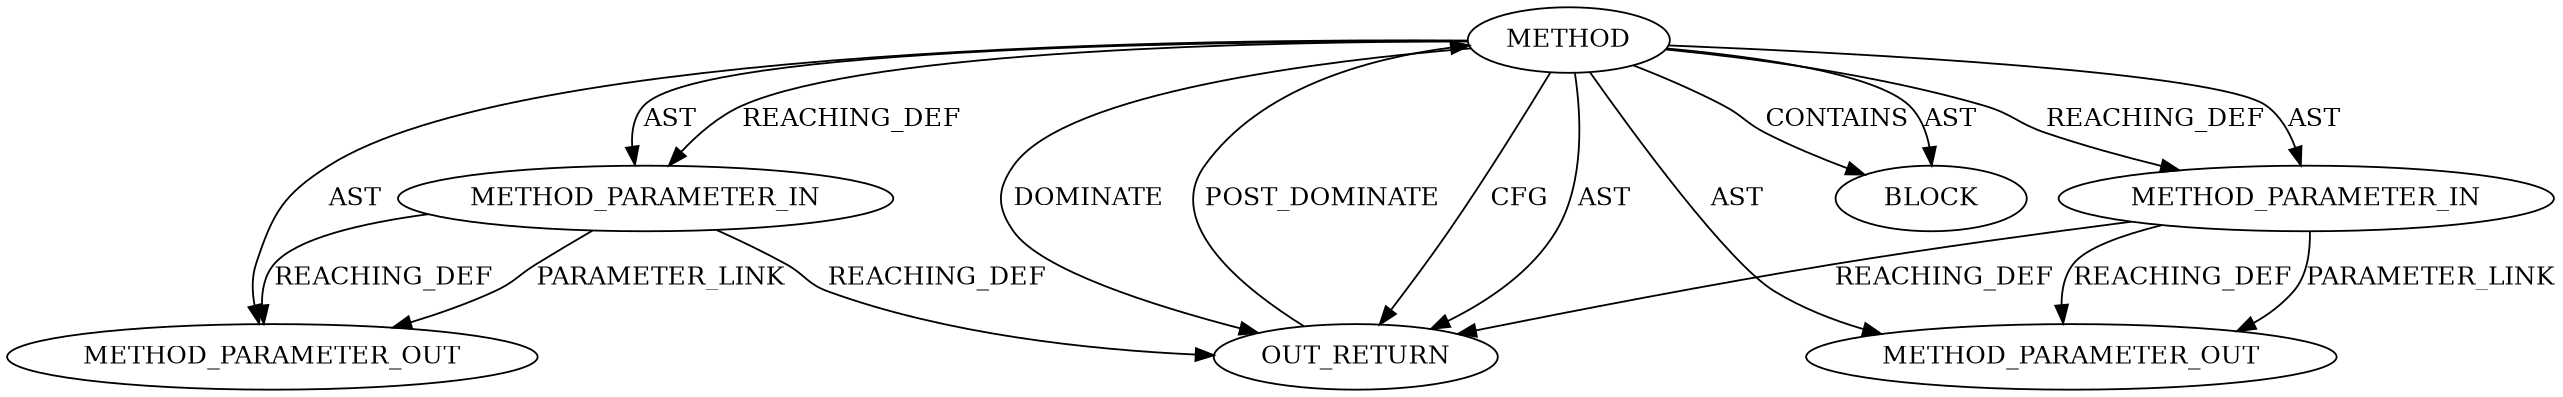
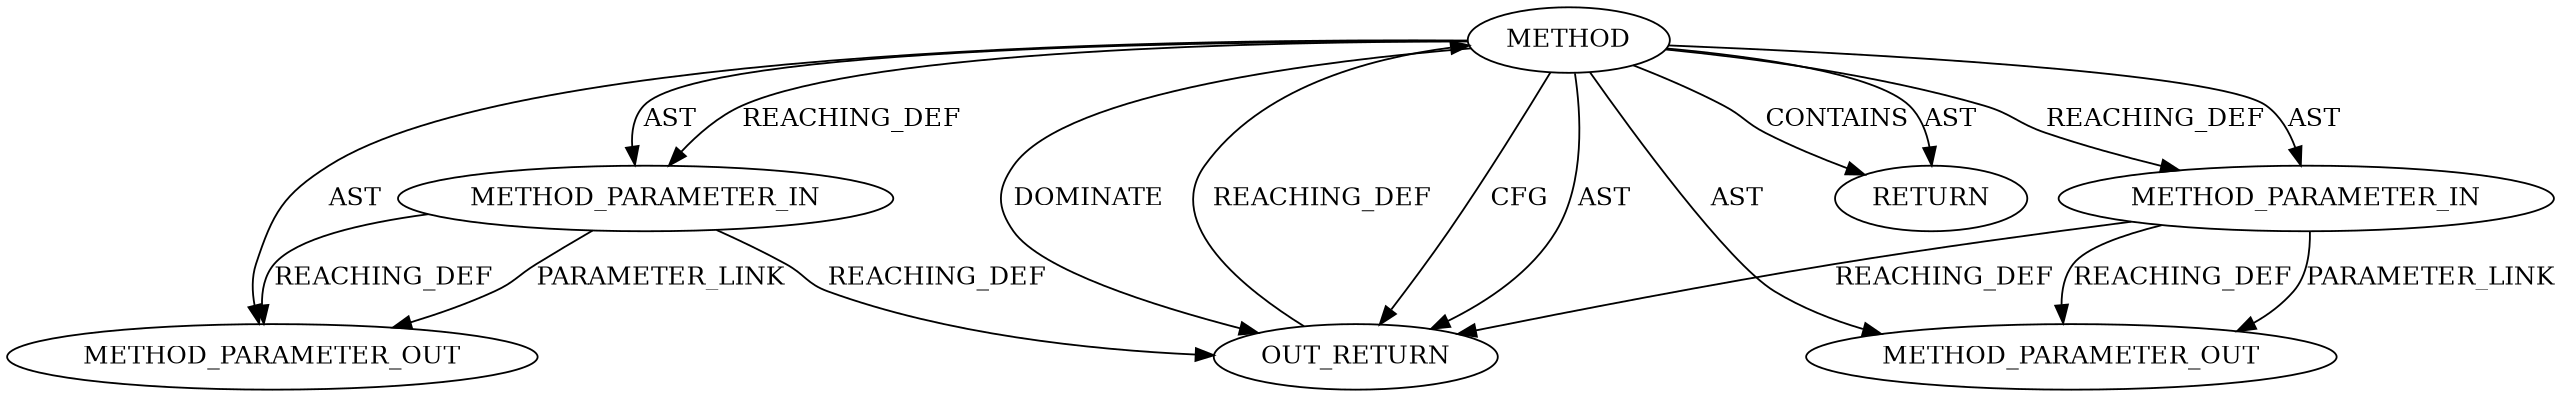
(1323, 198) -> (1323, 198)
(1931, 198) -> (1931, 198)
